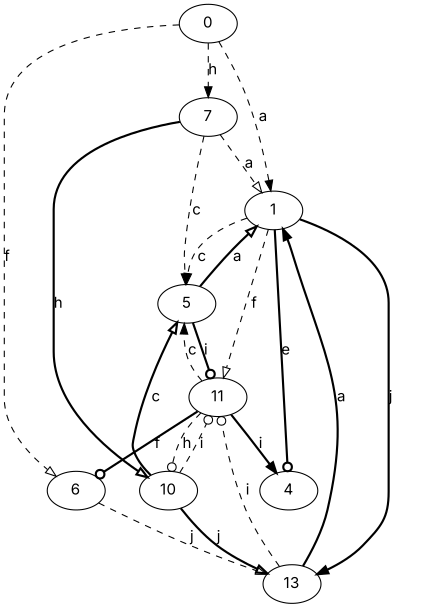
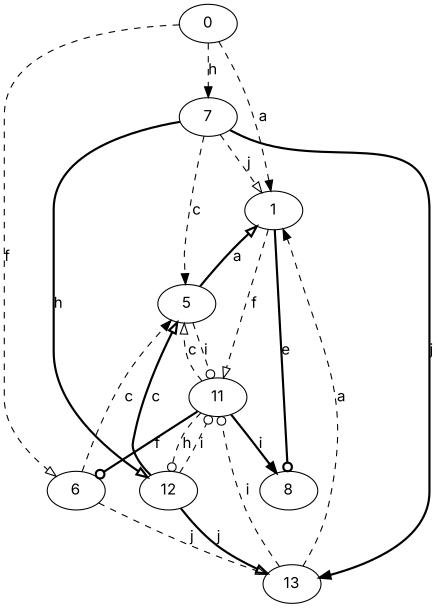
(249, 164) -> (249, 164)
(209, 238) -> (115, 395)
(201, 346) -> (201, 346)
(188, 359) -> (188, 359)
(389, 385) -> (429, 302)
(336, 402) -> (336, 402)
(169, 491) -> (169, 491)
(289, 491) -> (289, 491)
